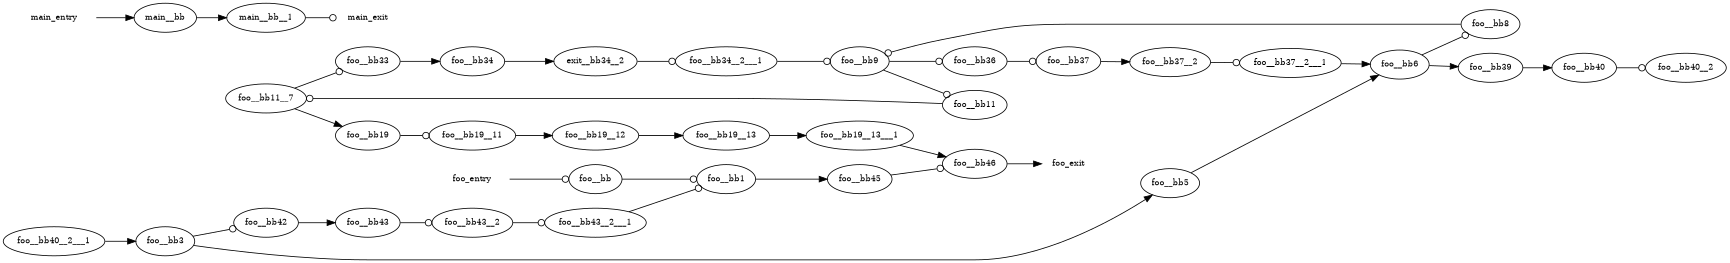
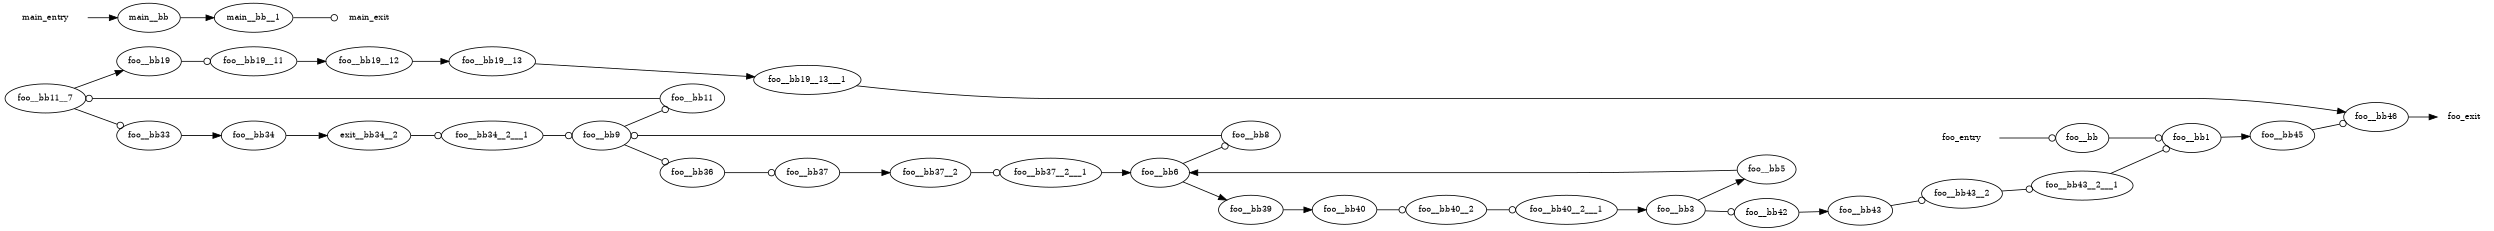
none -> (1498, 210)
